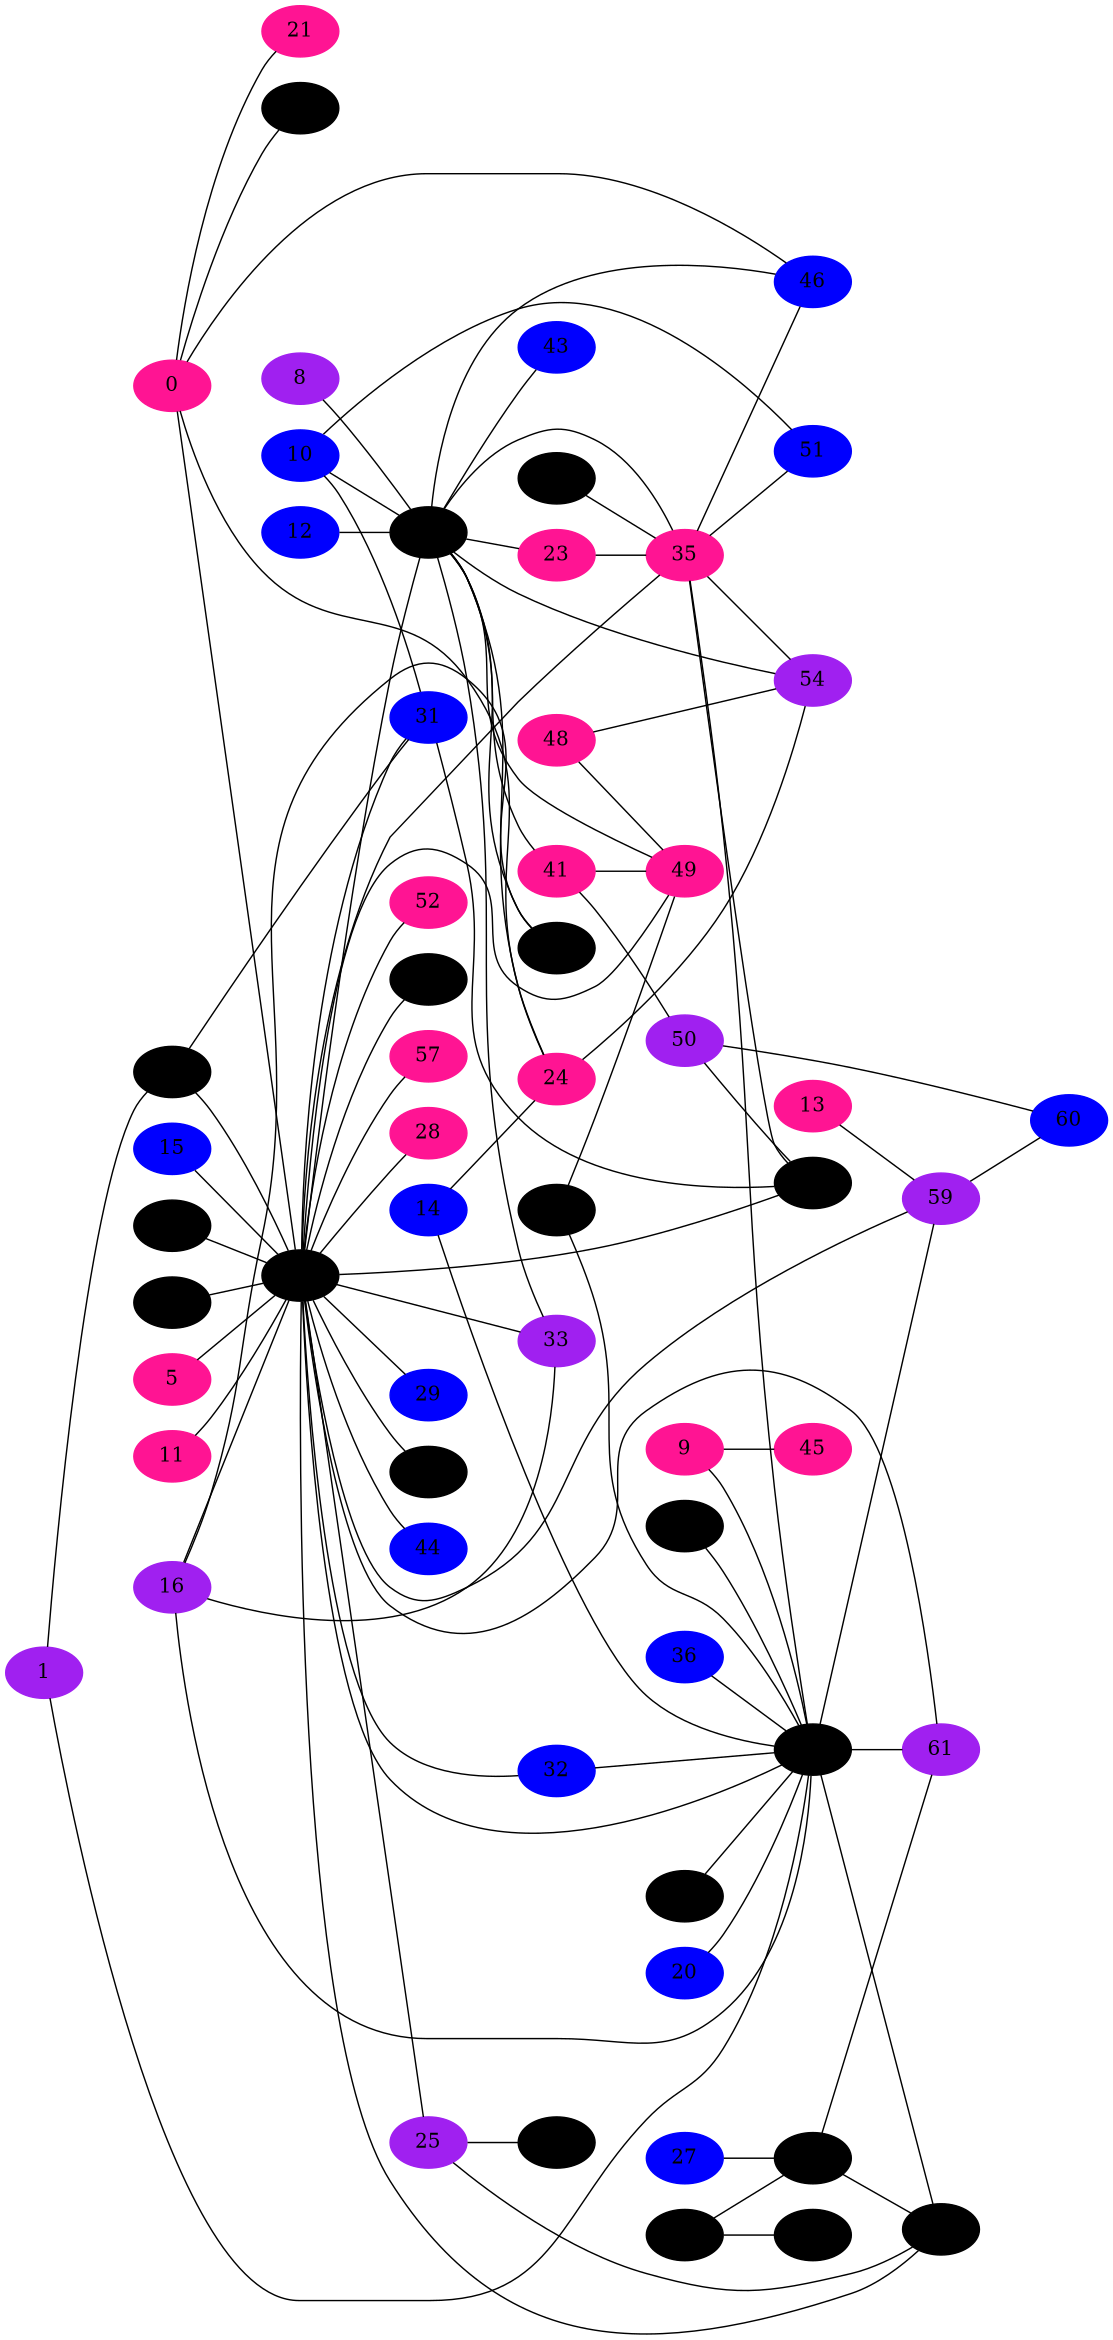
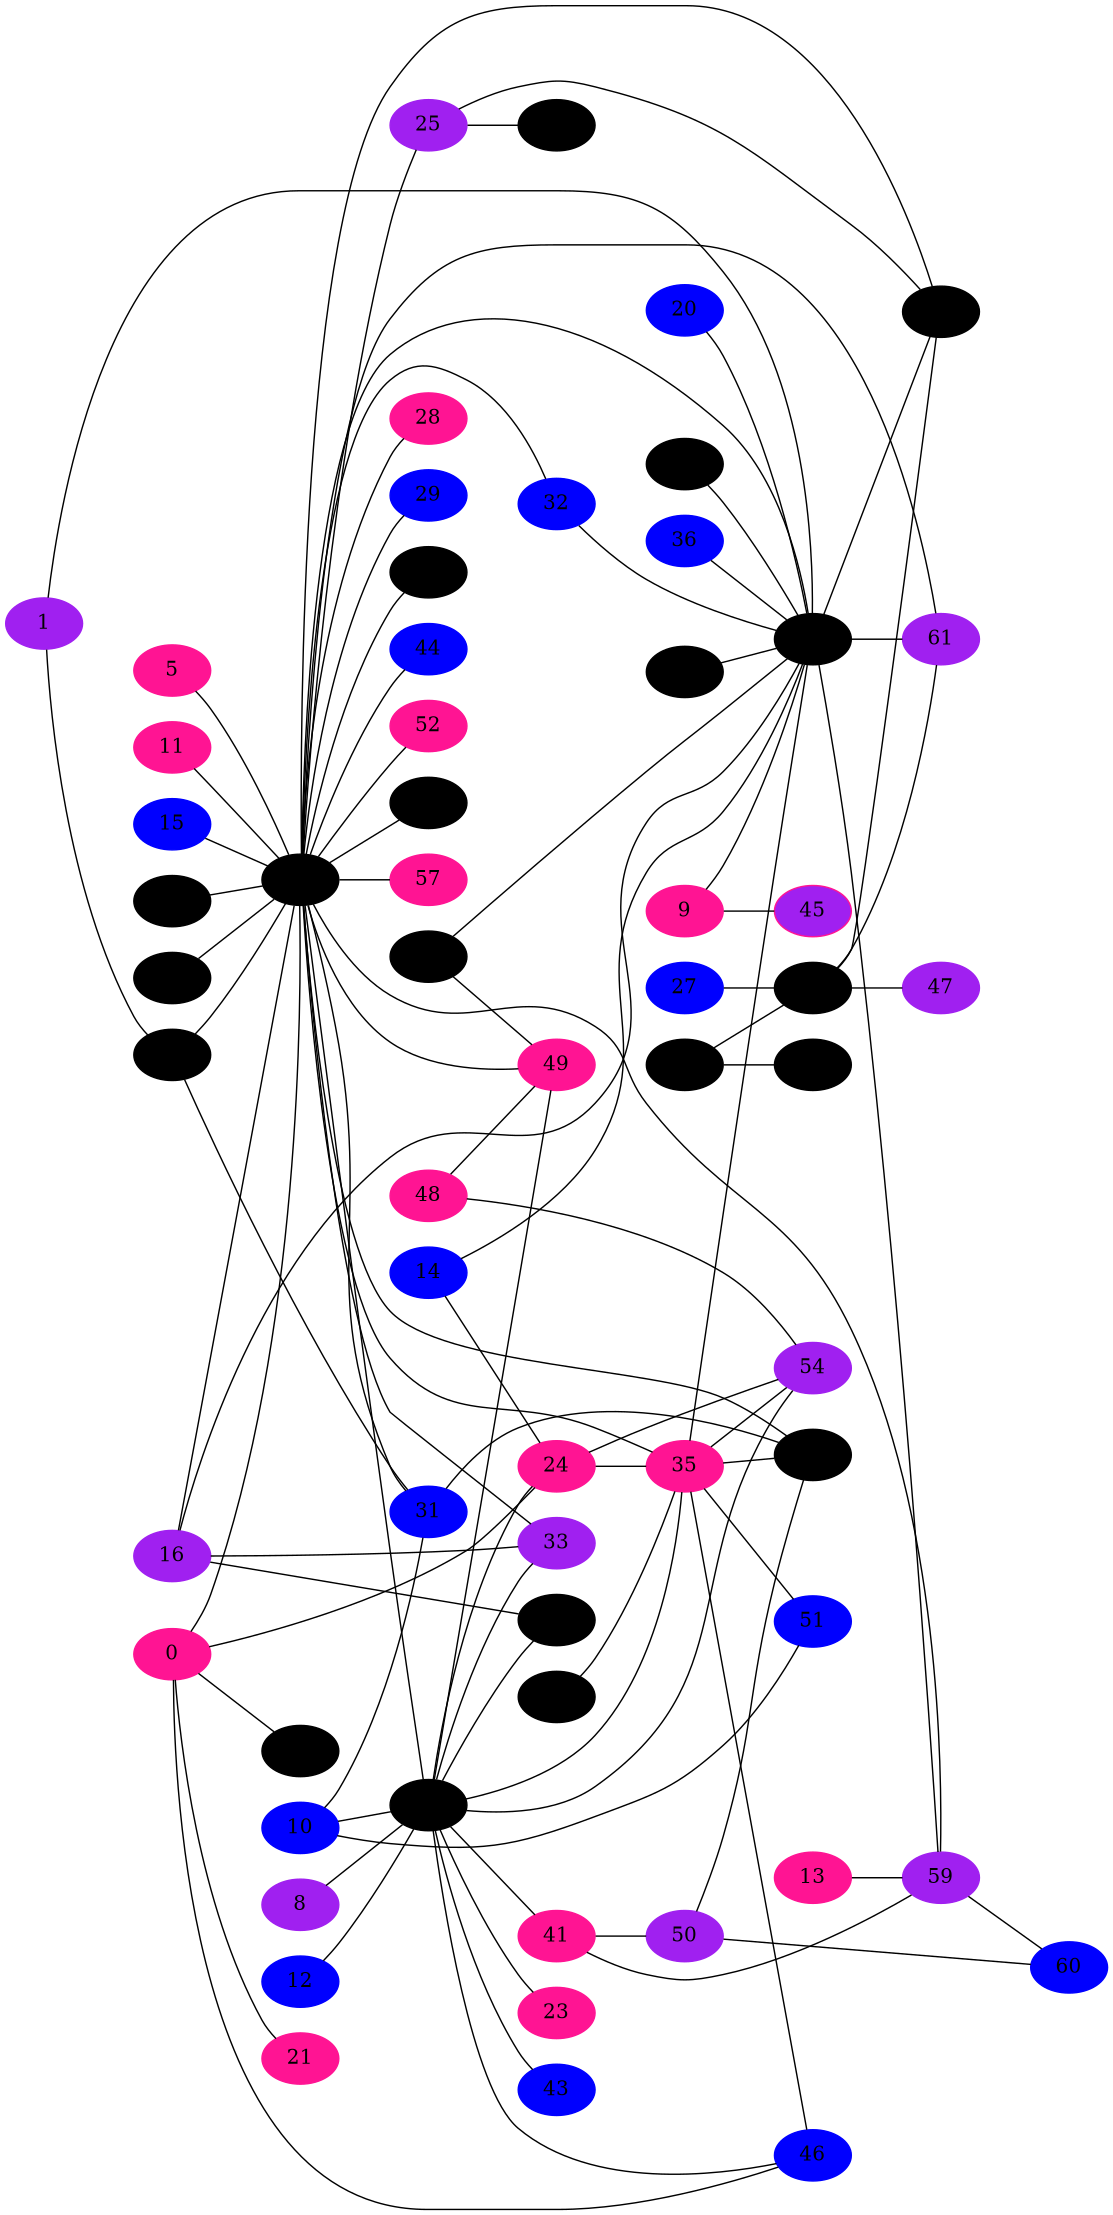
(621, 555) -> (621, 1466)
(621, 871) -> (754, 1966)
none -> (941, 988)
(813, 1449) -> (813, 911)
